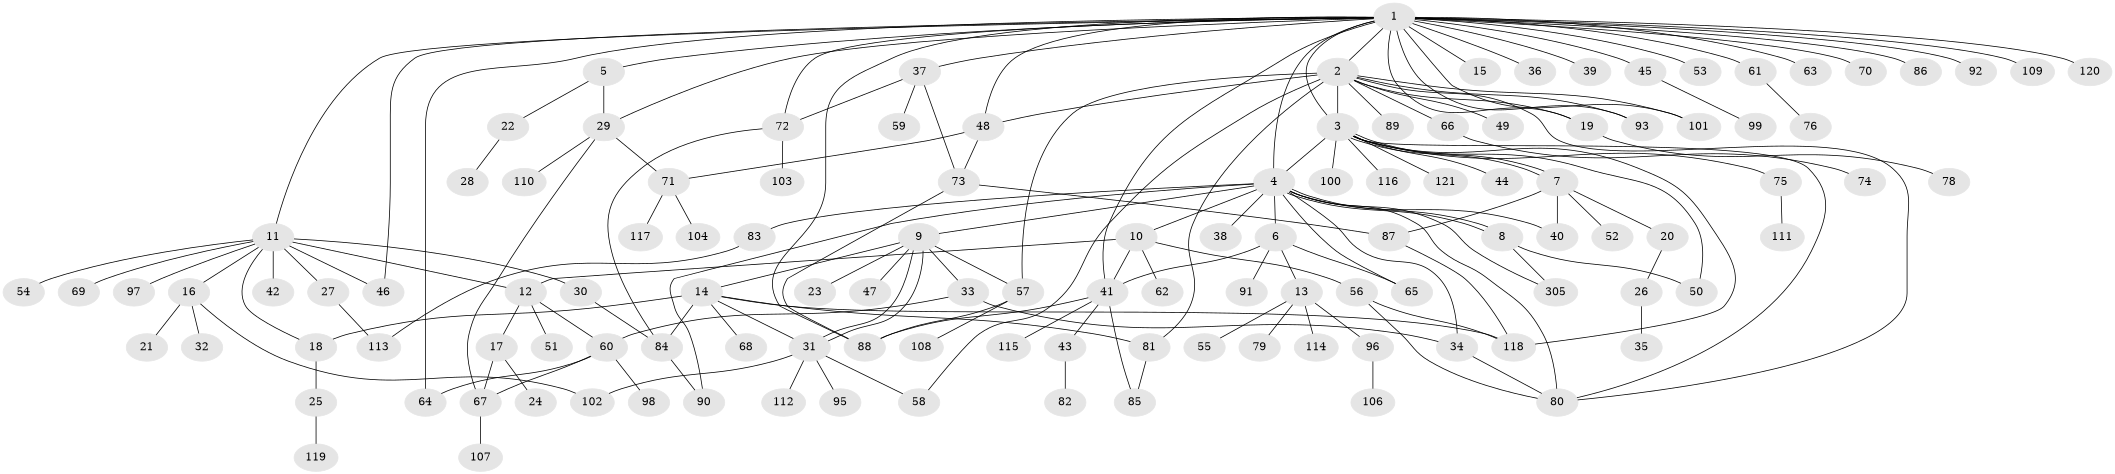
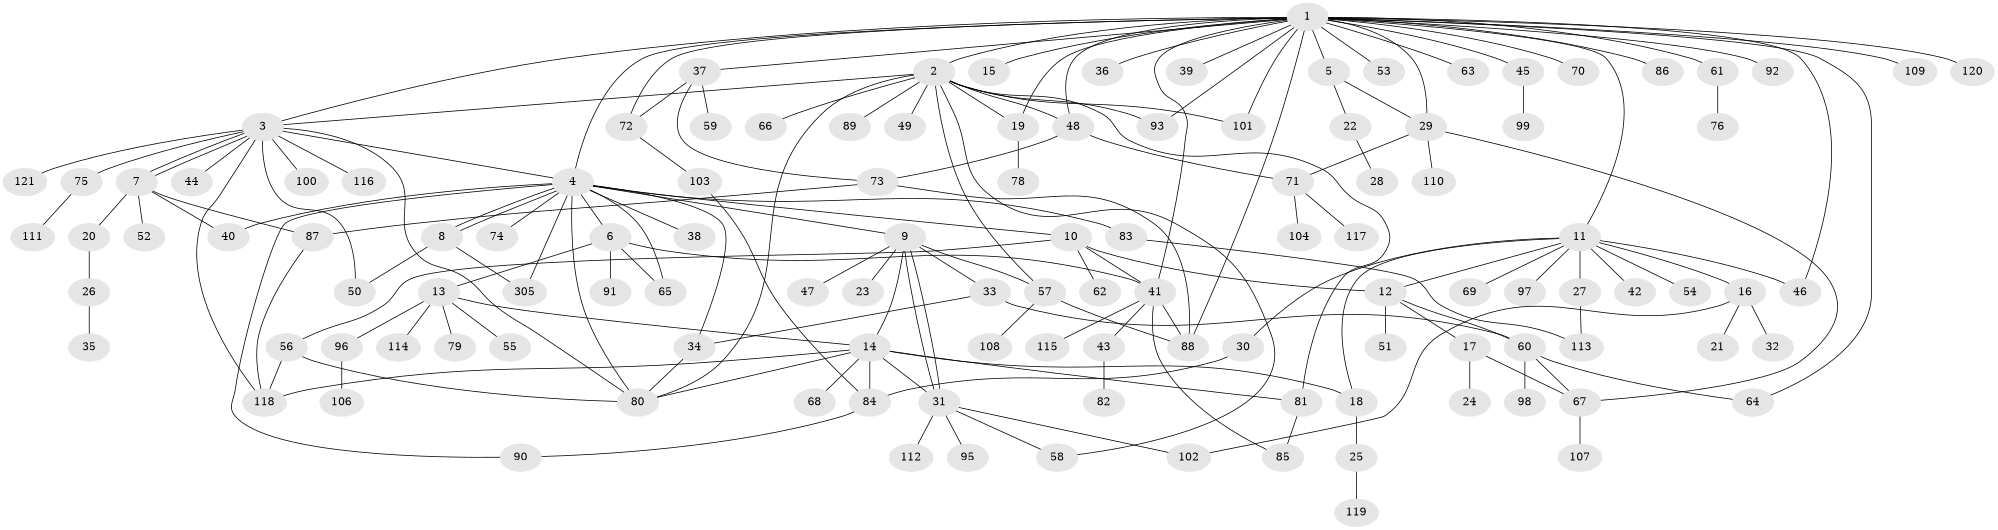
(1656, 156) -> (540, 206)
(620, 189) -> (776, 299)
none -> (653, 325)
none -> (754, 375)
